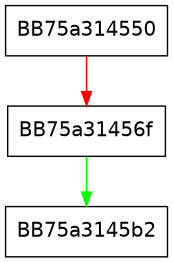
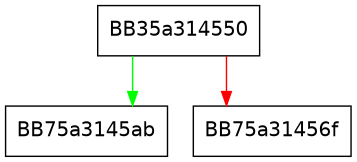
(87, 31) -> (179, 31)
none -> (87, 131)
(87, 232) -> none
